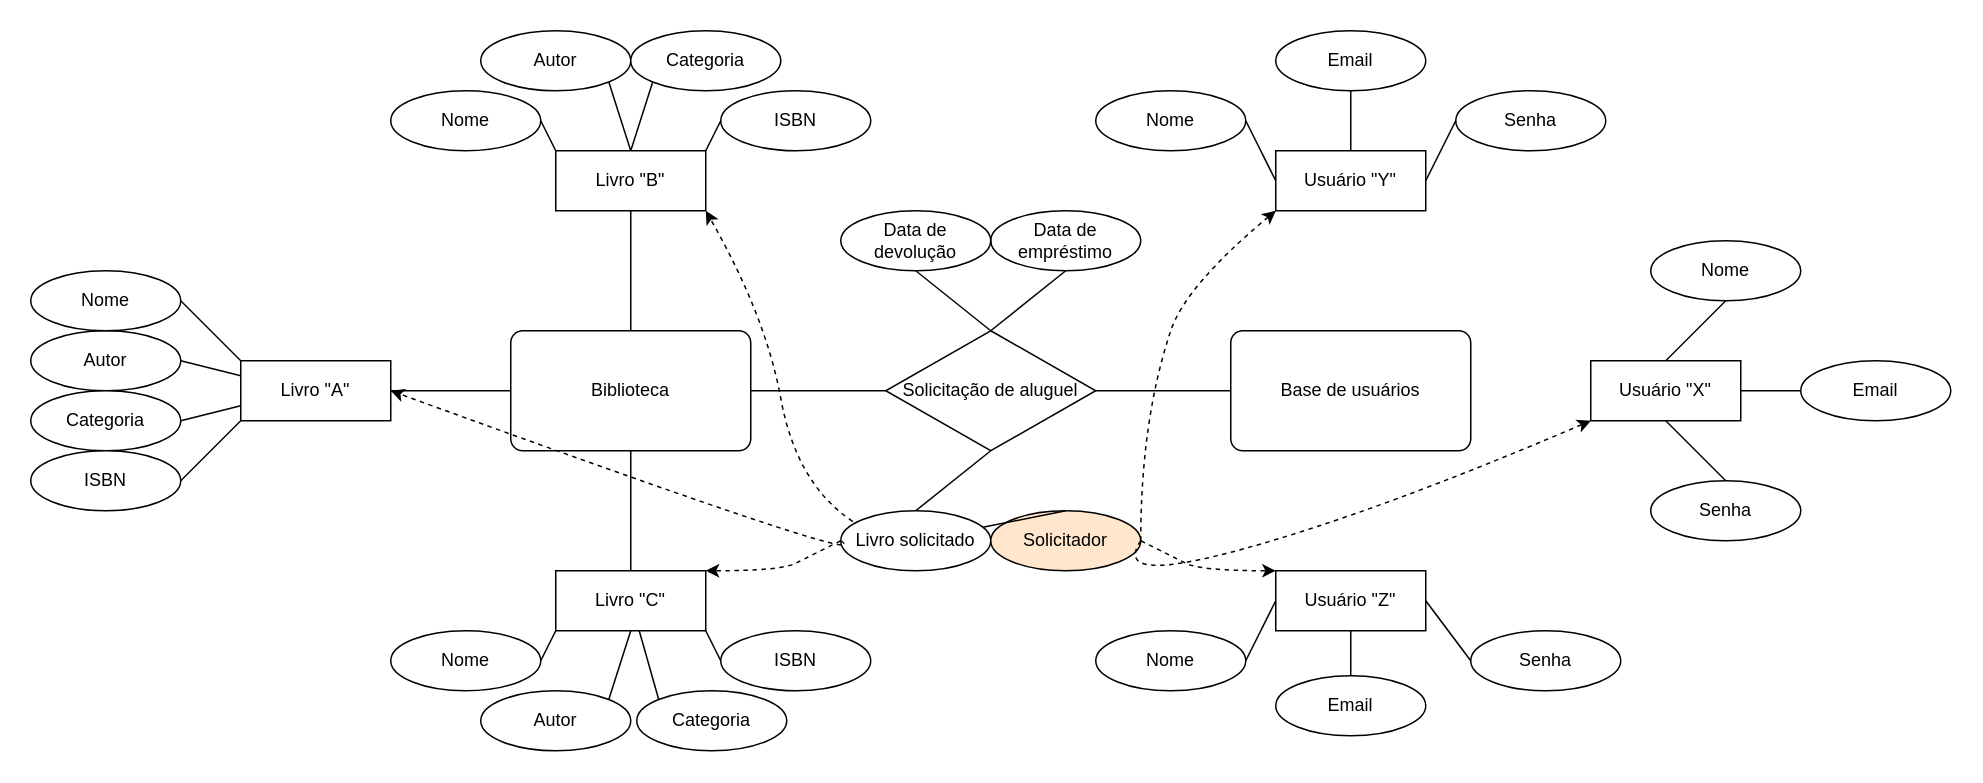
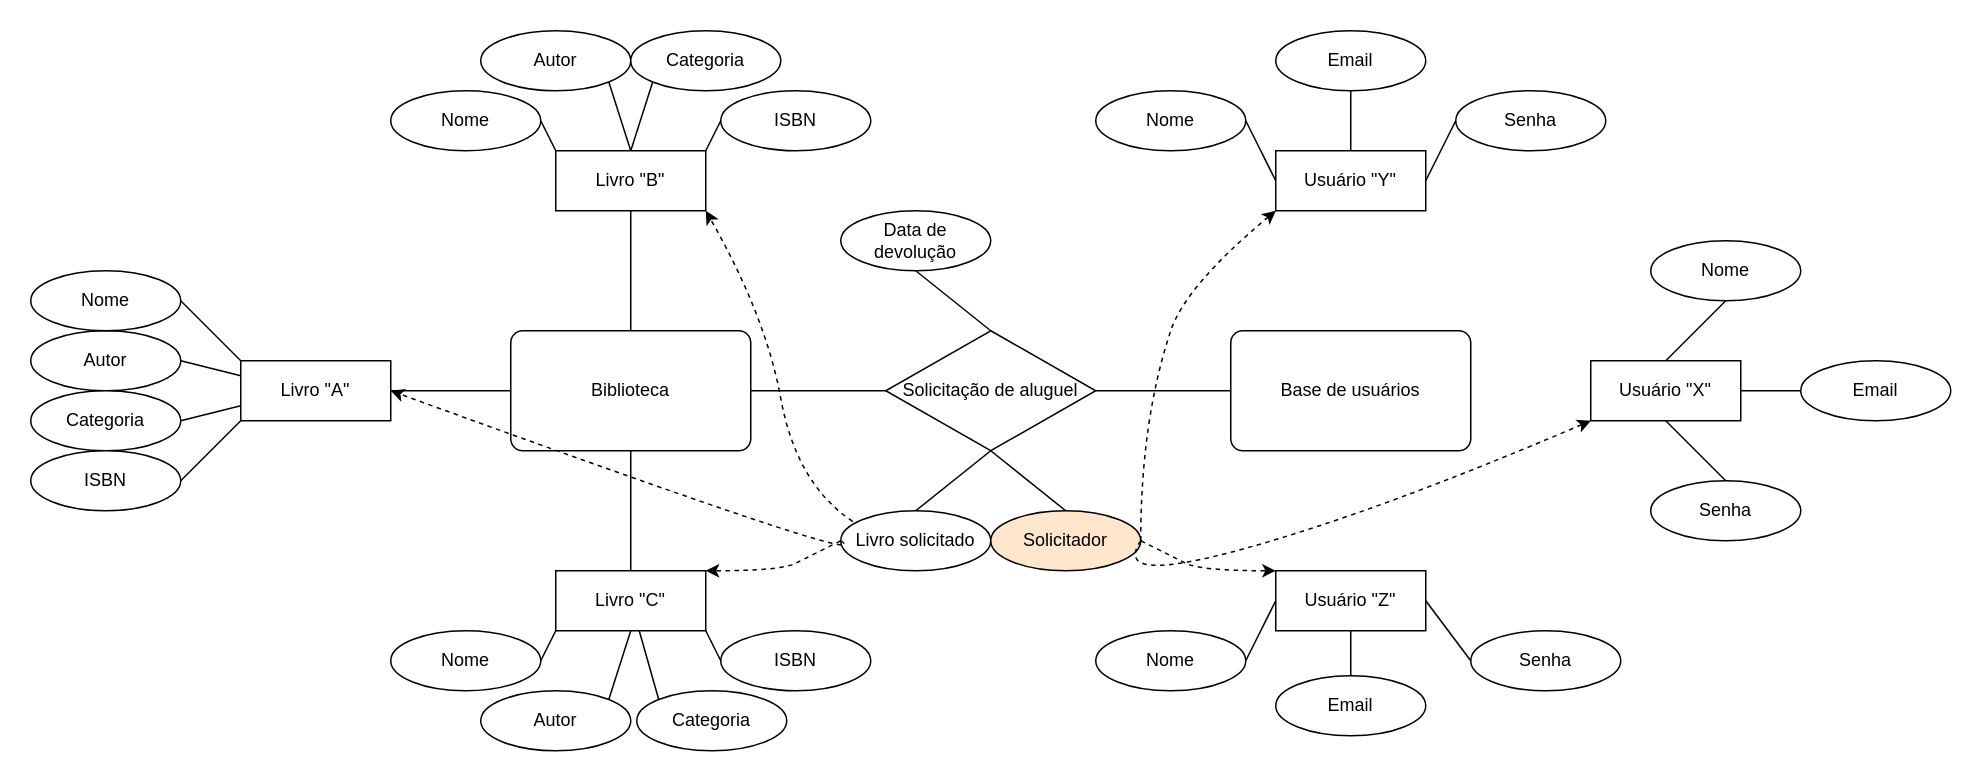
(1066, 241) -> none
(1028, 301) -> none
(1024, 519) -> (1028, 481)
